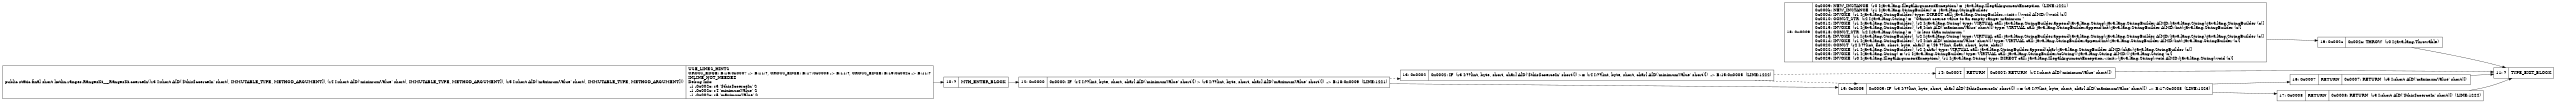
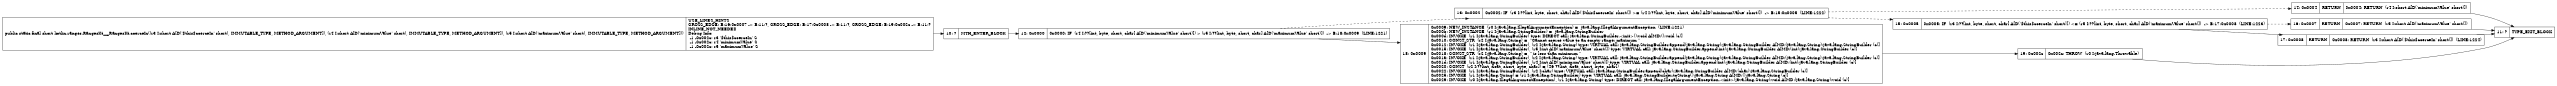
(2250, 83) -> (2278, 24)
(1613, 86) -> (1358, 41)
